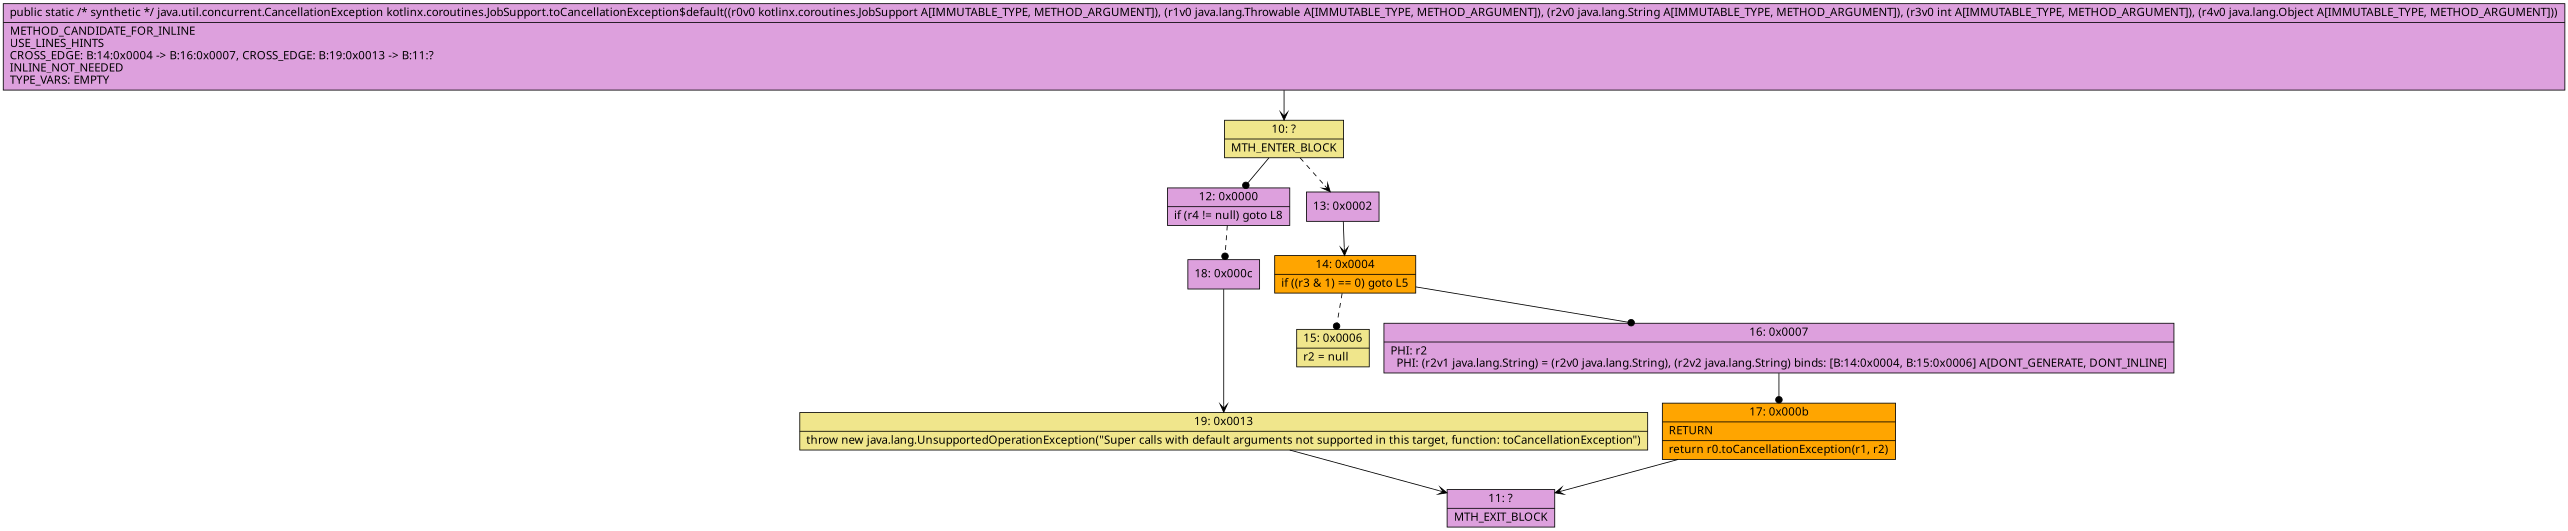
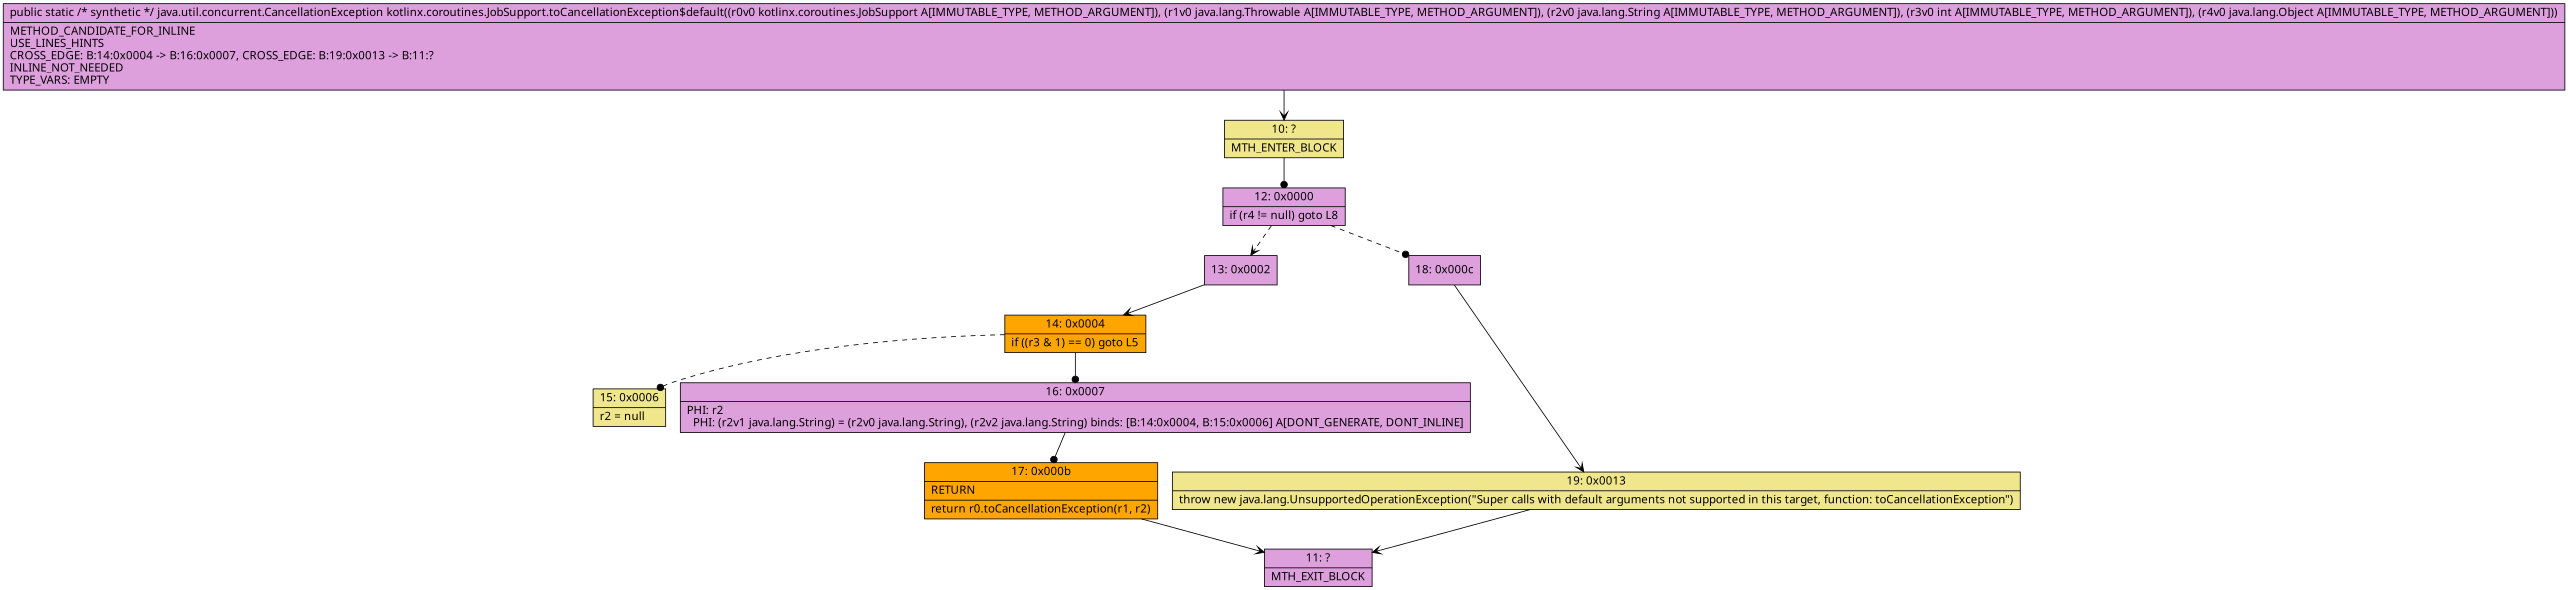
(1312, 172) -> (1263, 237)
